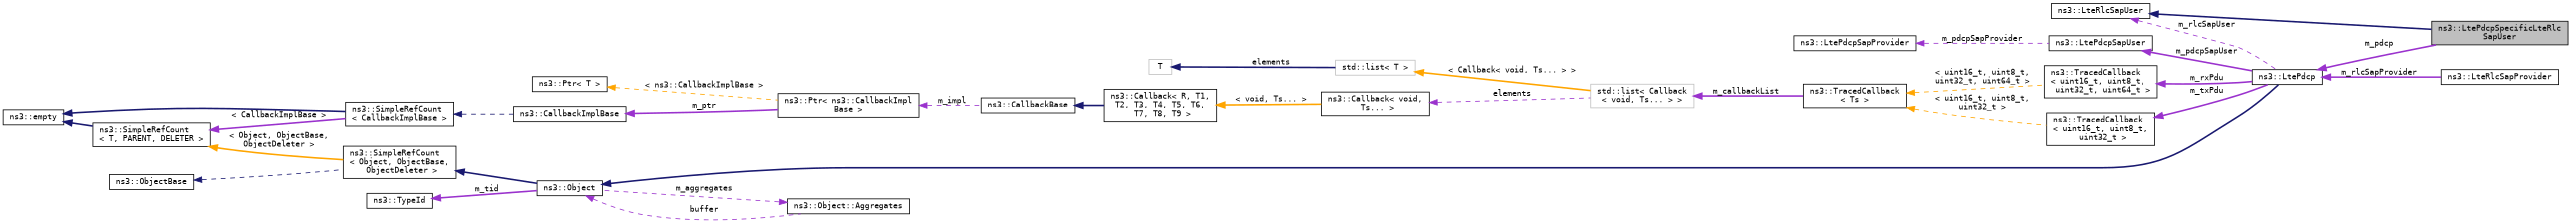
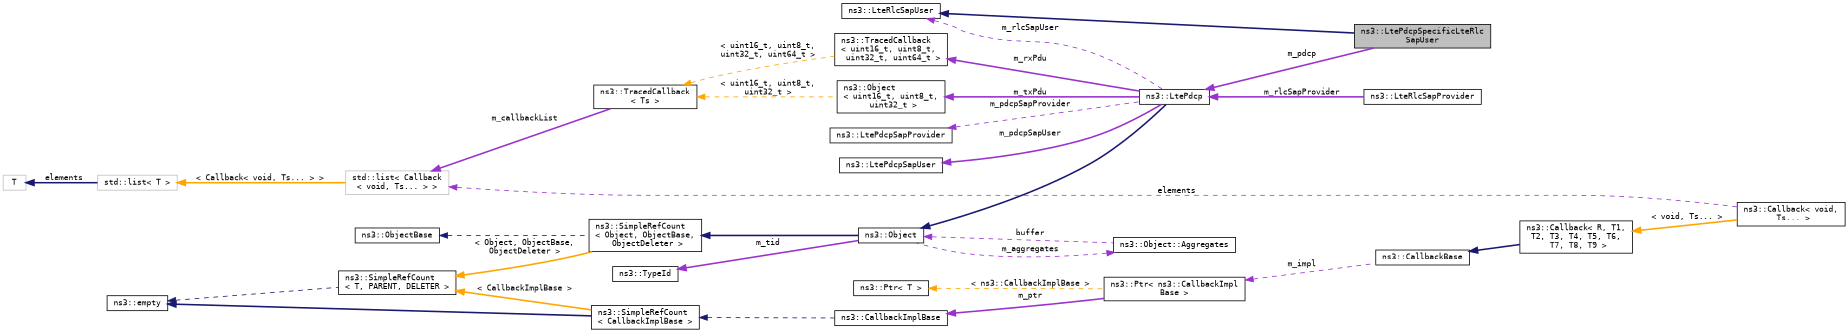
(1987, 43) -> (1048, 114)
(1514, 100) -> (1097, 195)
(82, 124) -> (257, 294)
(282, 124) -> (528, 301)
(2101, 129) -> (891, 97)
